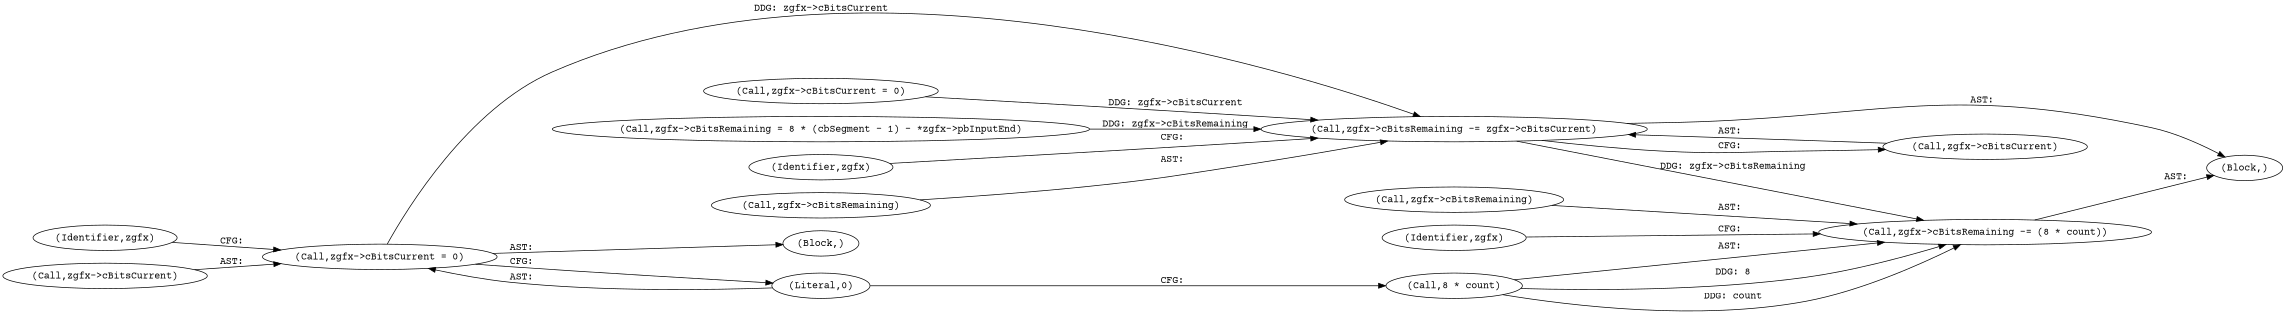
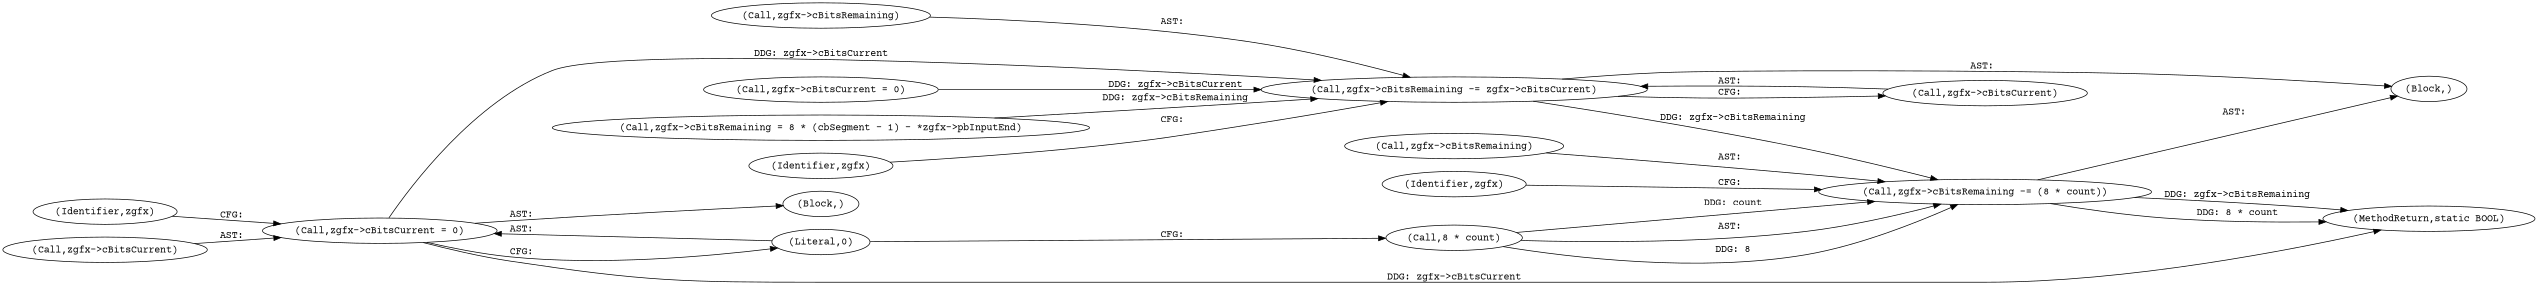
none -> (2429, 219)
